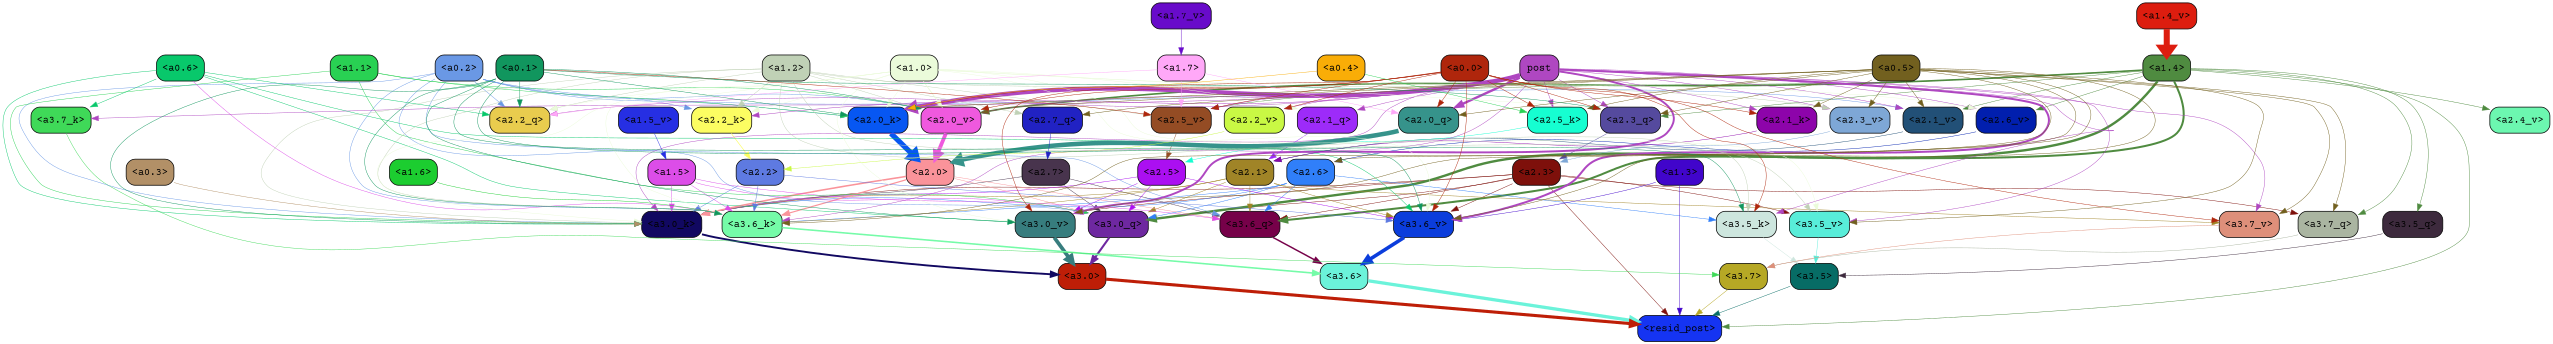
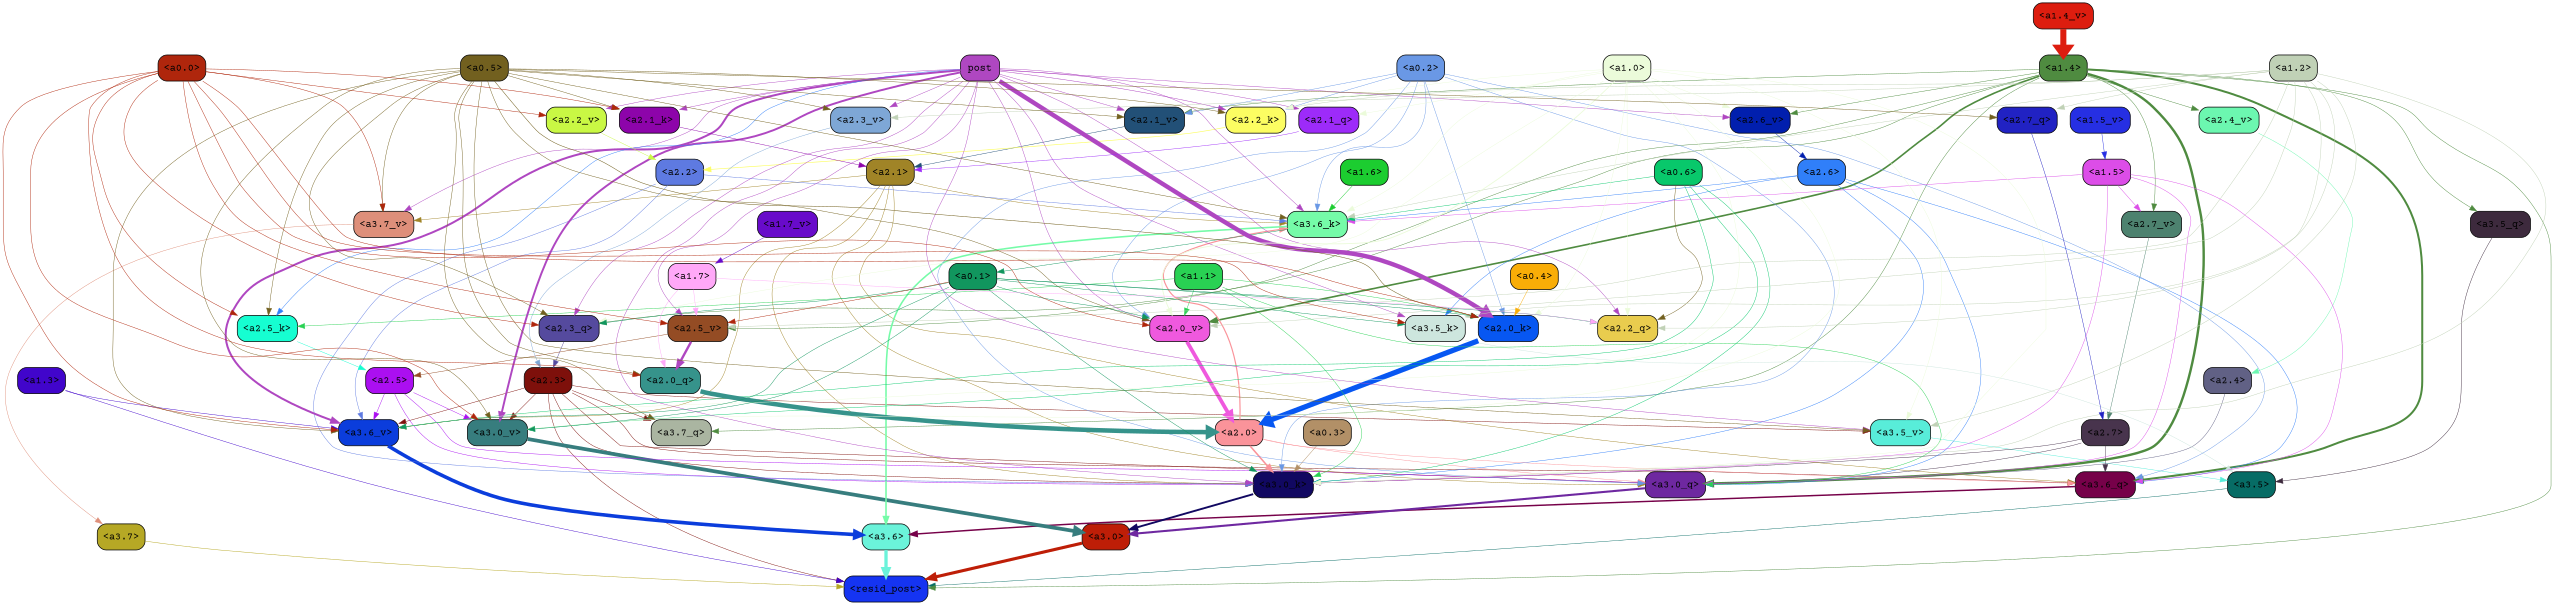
(1491, 91) -> (686, 351)
(1547, 91) -> (604, 157)
(487, 92) -> none
(1443, 92) -> (718, 305)
(343, 93) -> (1695, 257)
(61, 120) -> none
(1799, 153) -> (1024, 91)
(372, 181) -> (1153, 249)
(436, 207) -> (1505, 197)
none -> (2152, 224)
(2036, 250) -> none
none -> (2228, 381)
